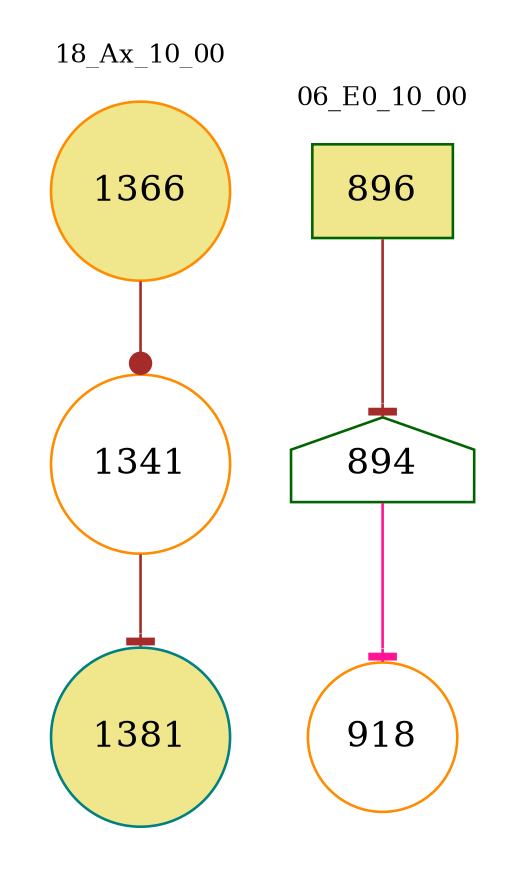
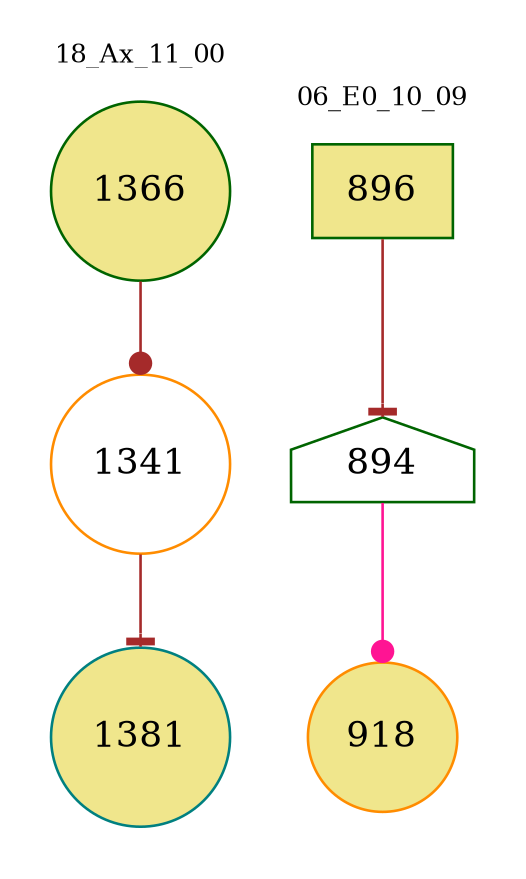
(141, 56) -> (141, 56)
(383, 99) -> (383, 99)
(141, 191) -> (141, 191)
(383, 576) -> (383, 572)
(383, 737) -> (383, 737)
